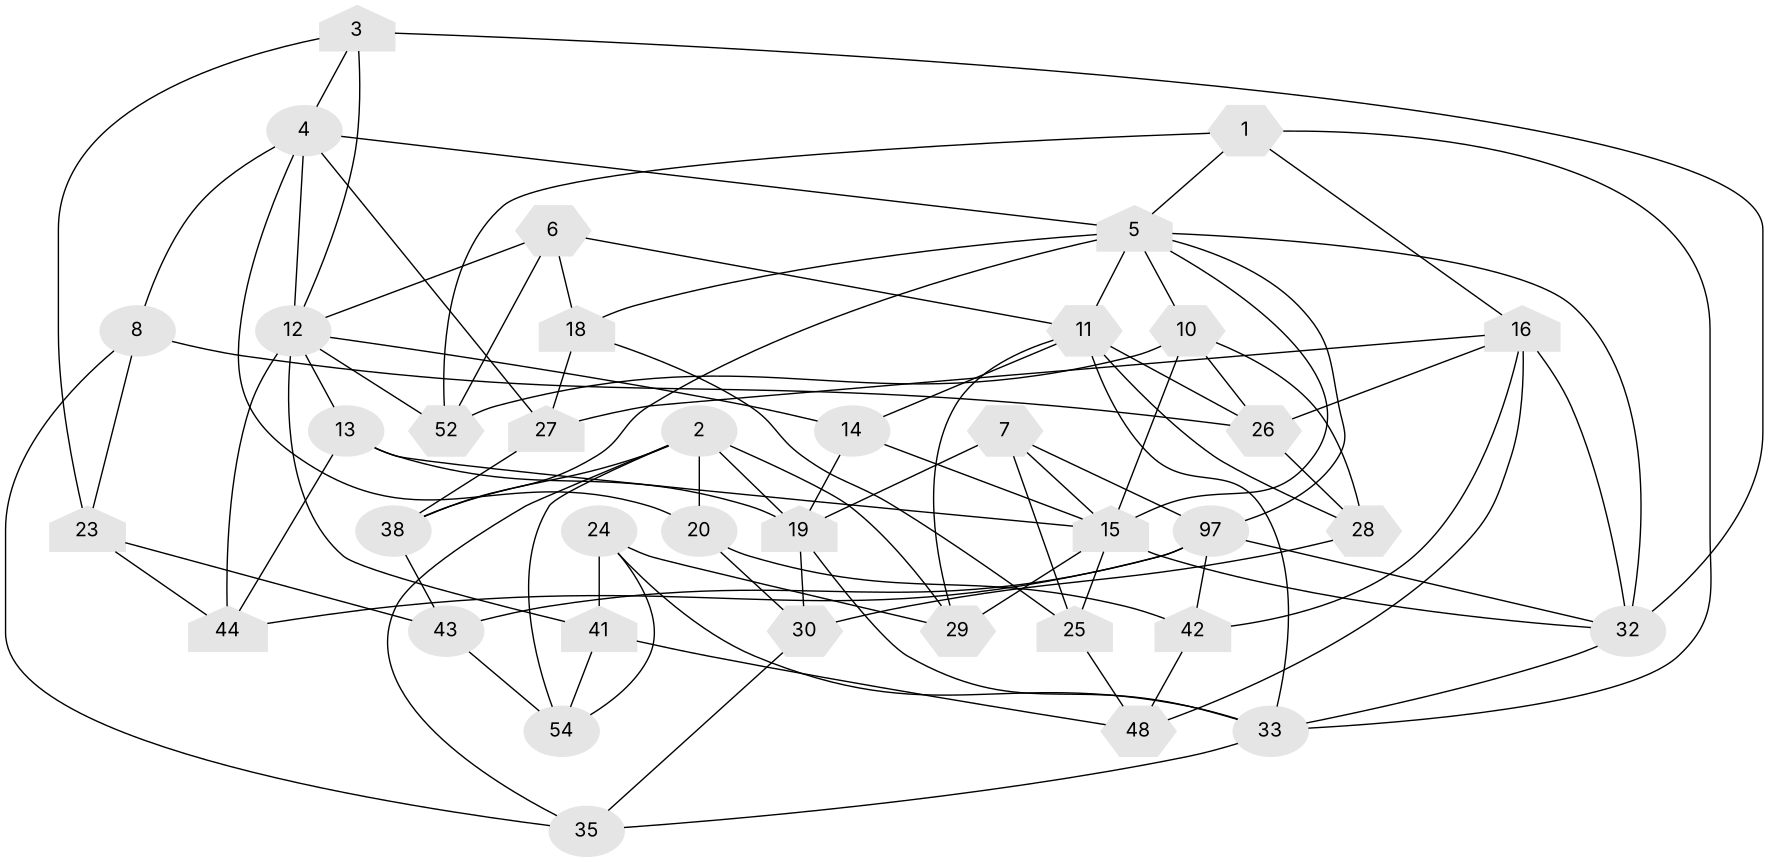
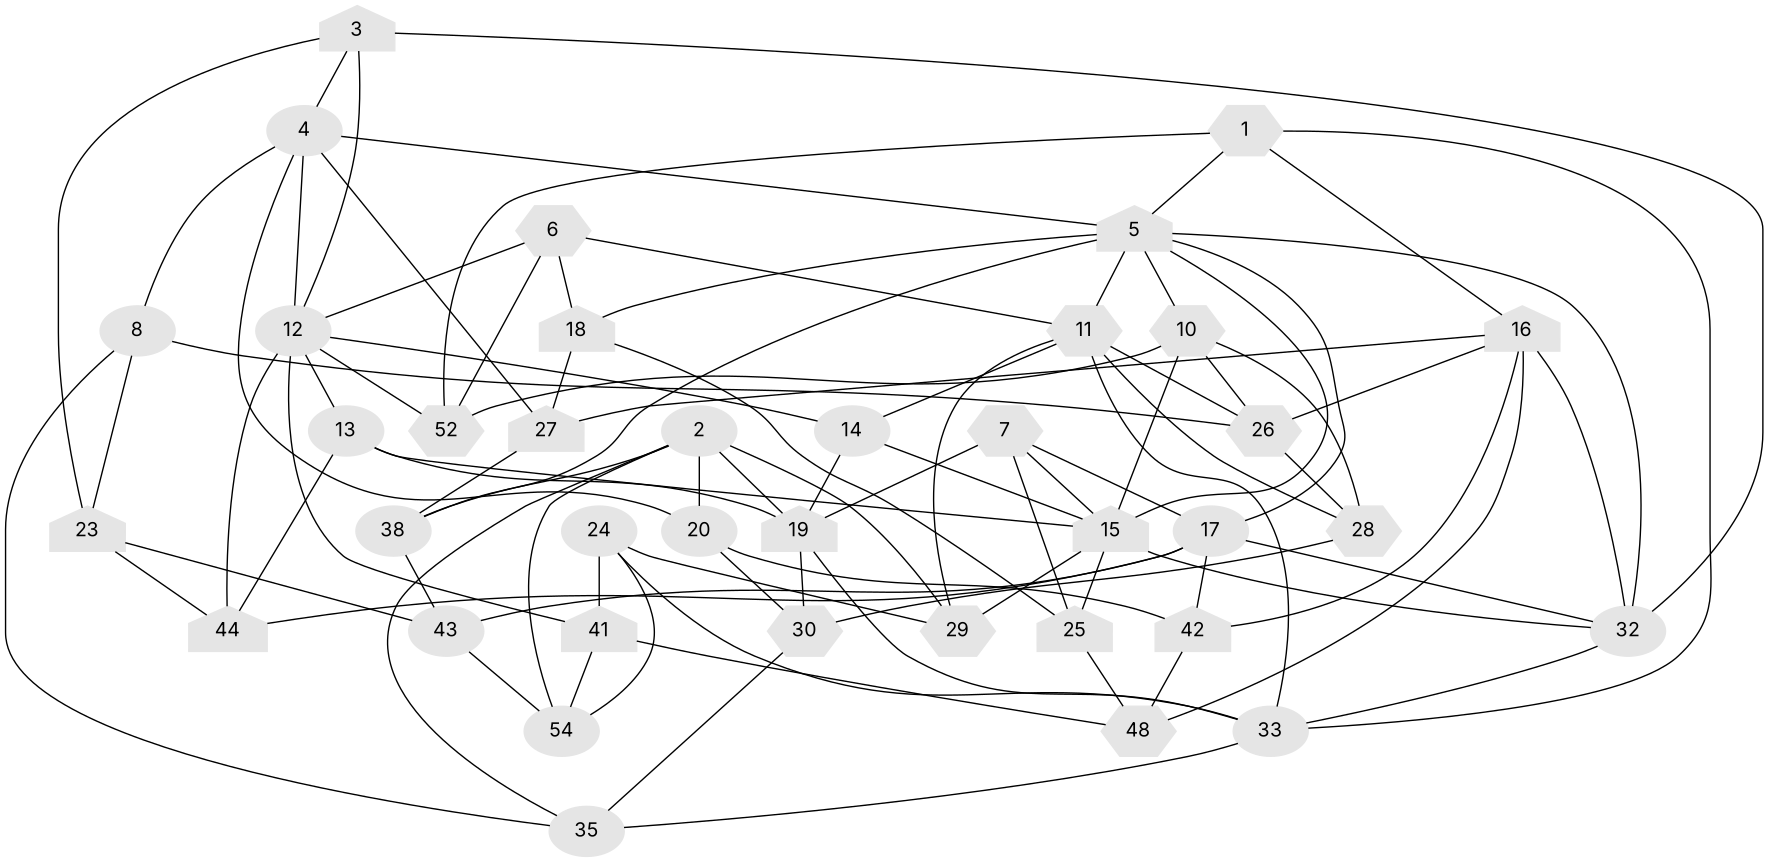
(1211, 531) -> (1211, 531)
